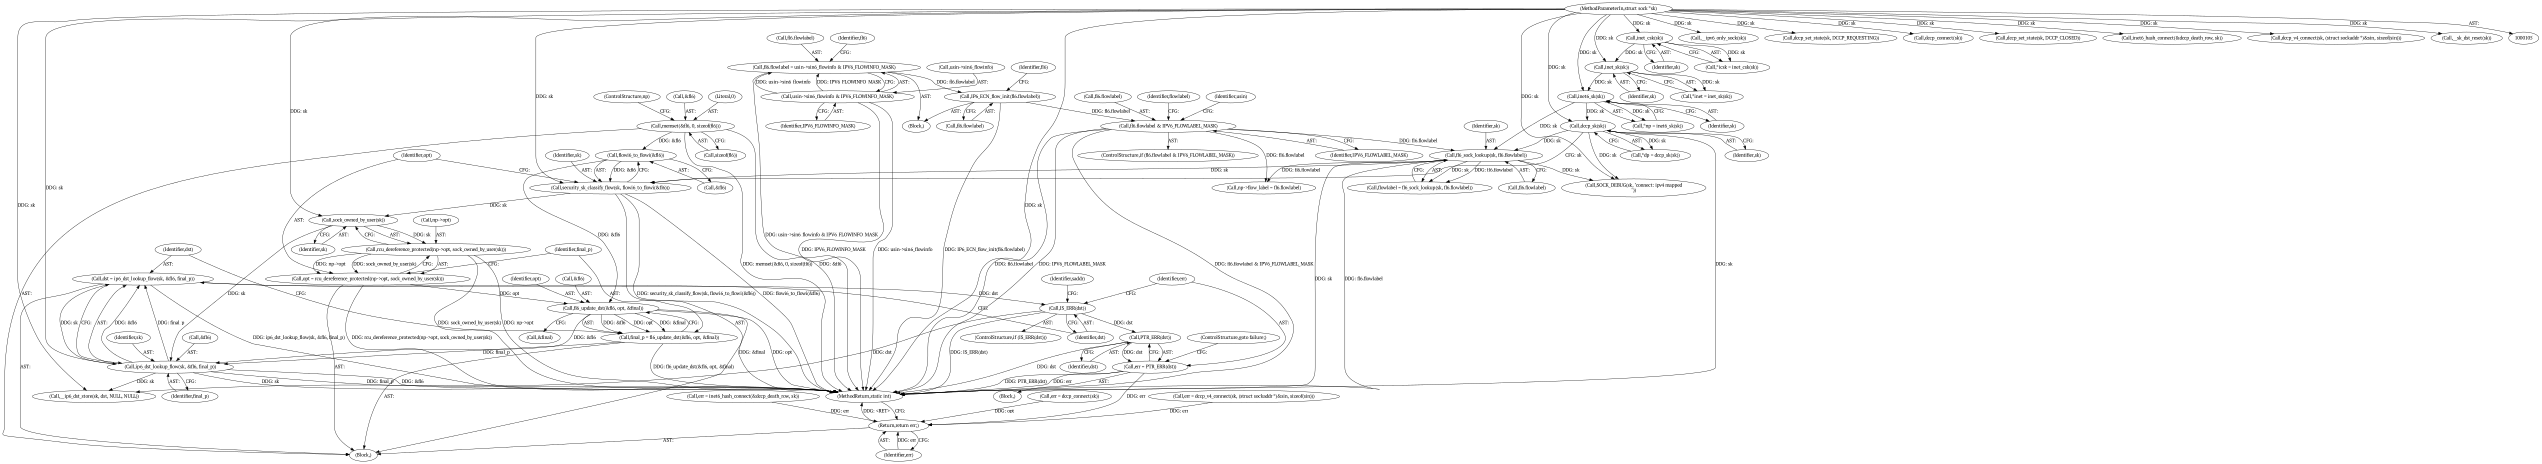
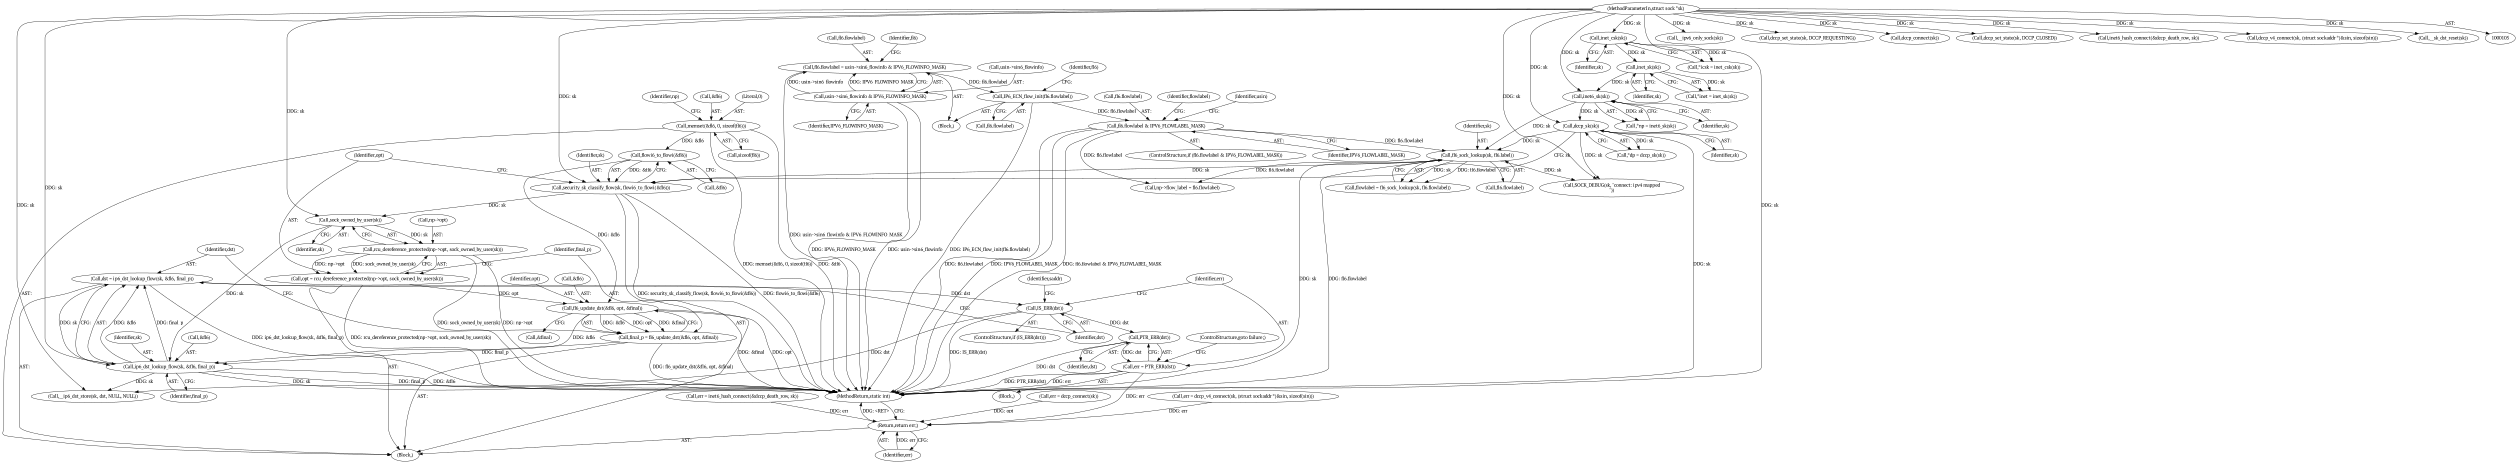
(1595, 35) -> none
(627, 97) -> (665, 97)
(1486, 156) -> (1477, 156)
